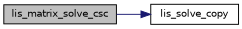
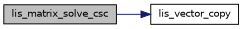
(195, 14) -> (195, 14)
